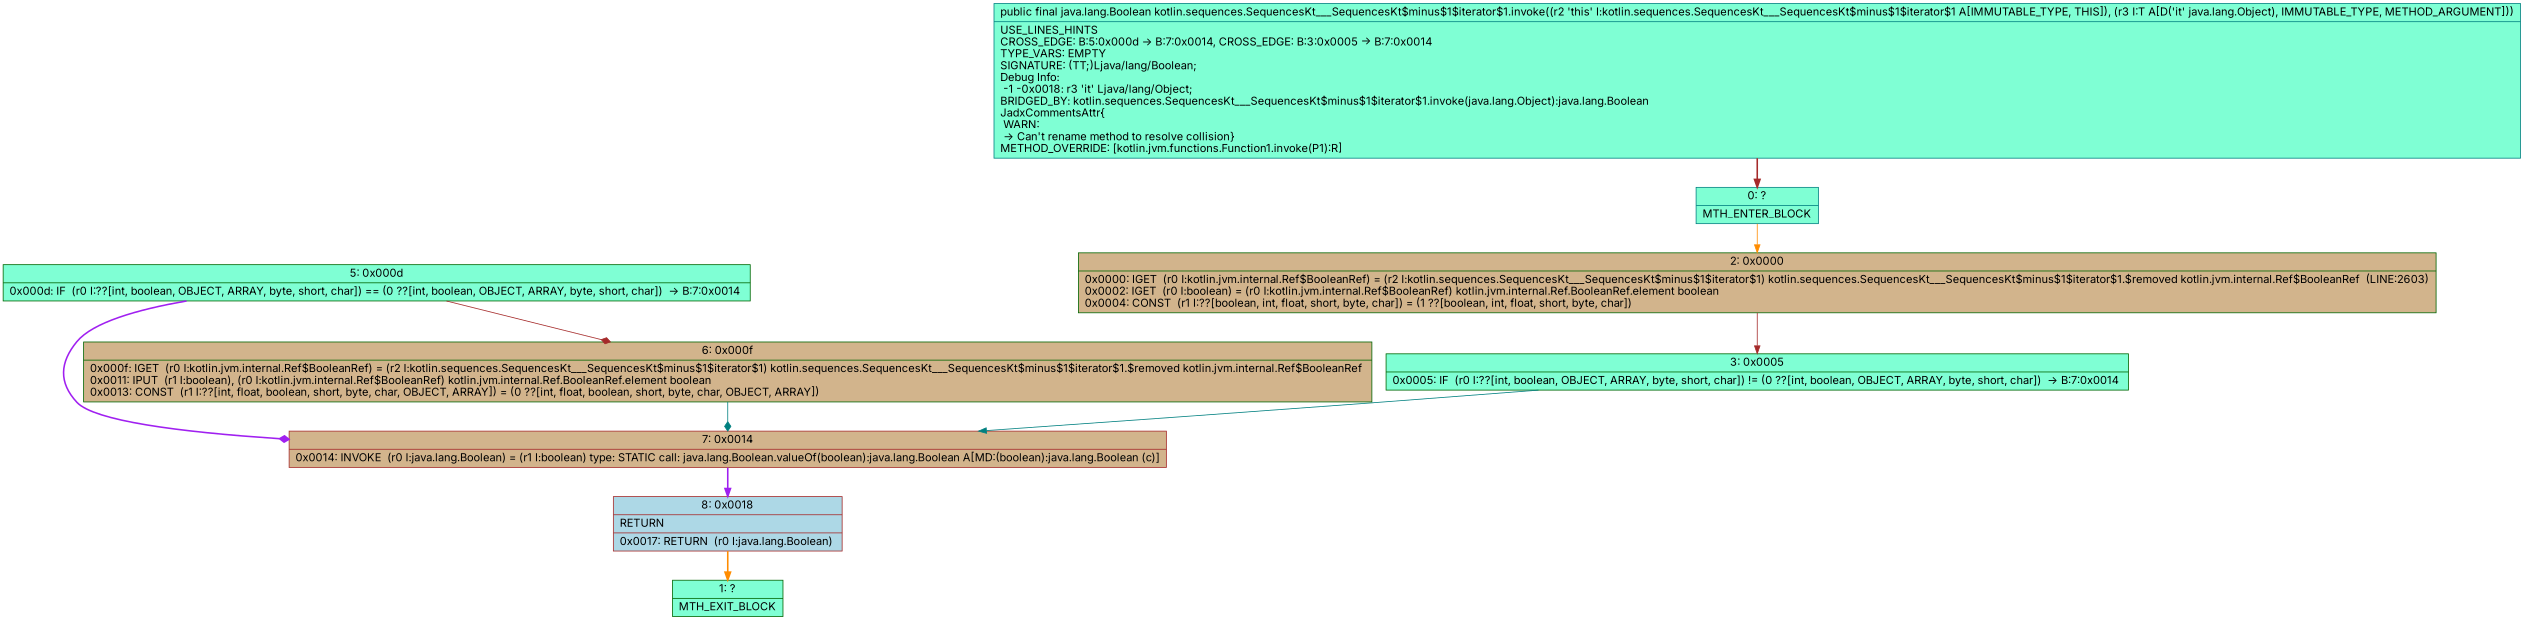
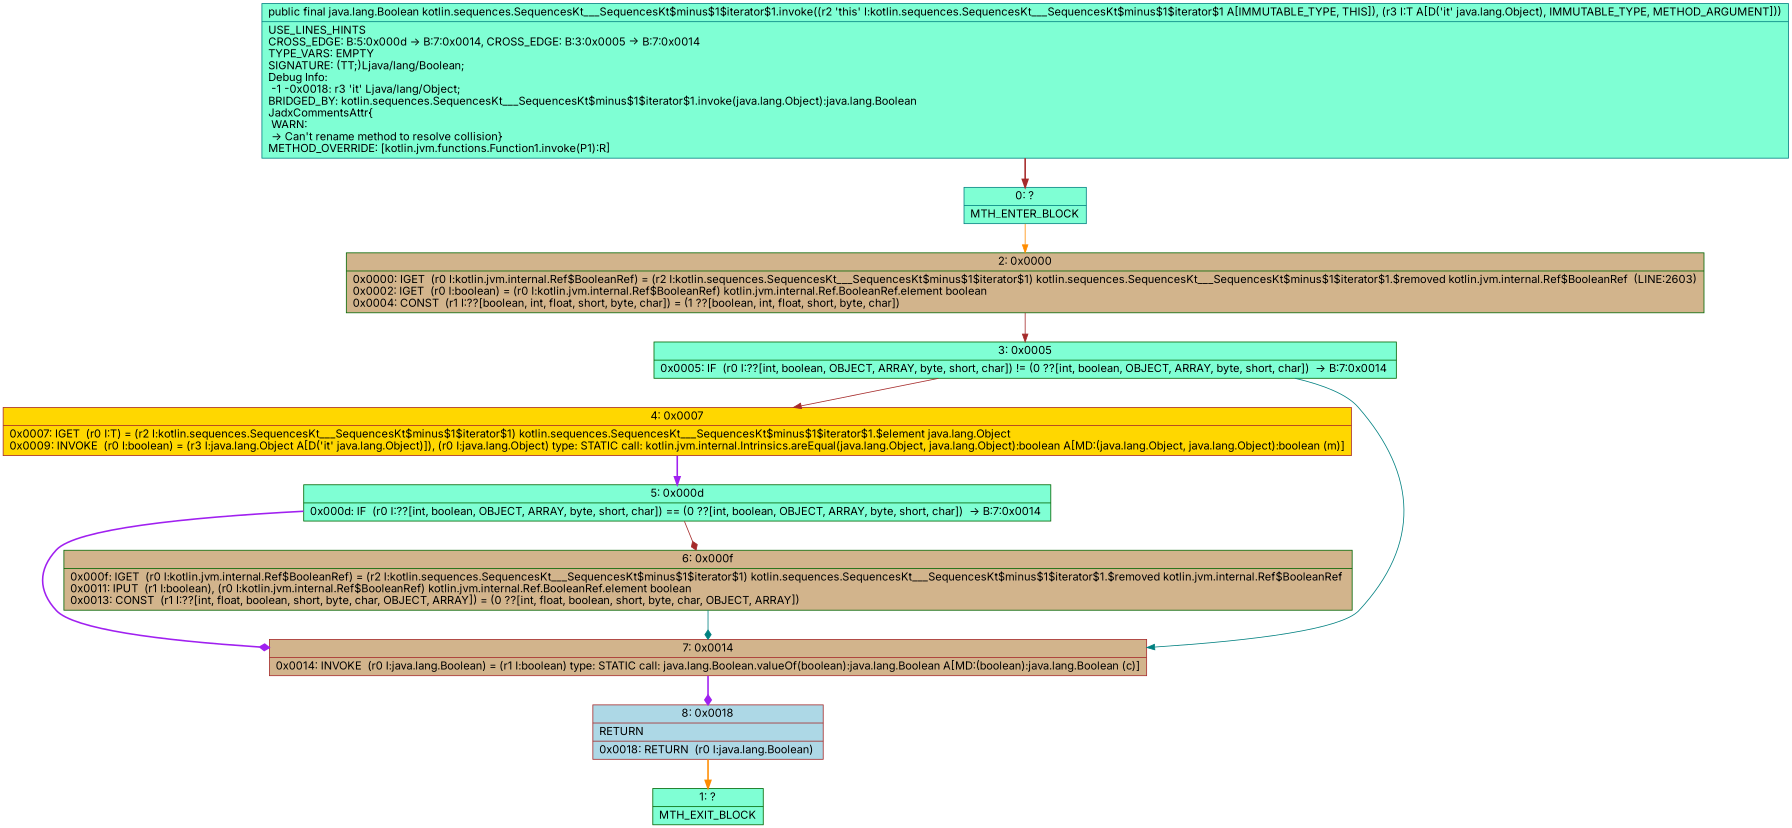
none -> (677, 432)
(728, 478) -> (708, 686)
(728, 542) -> (708, 750)
